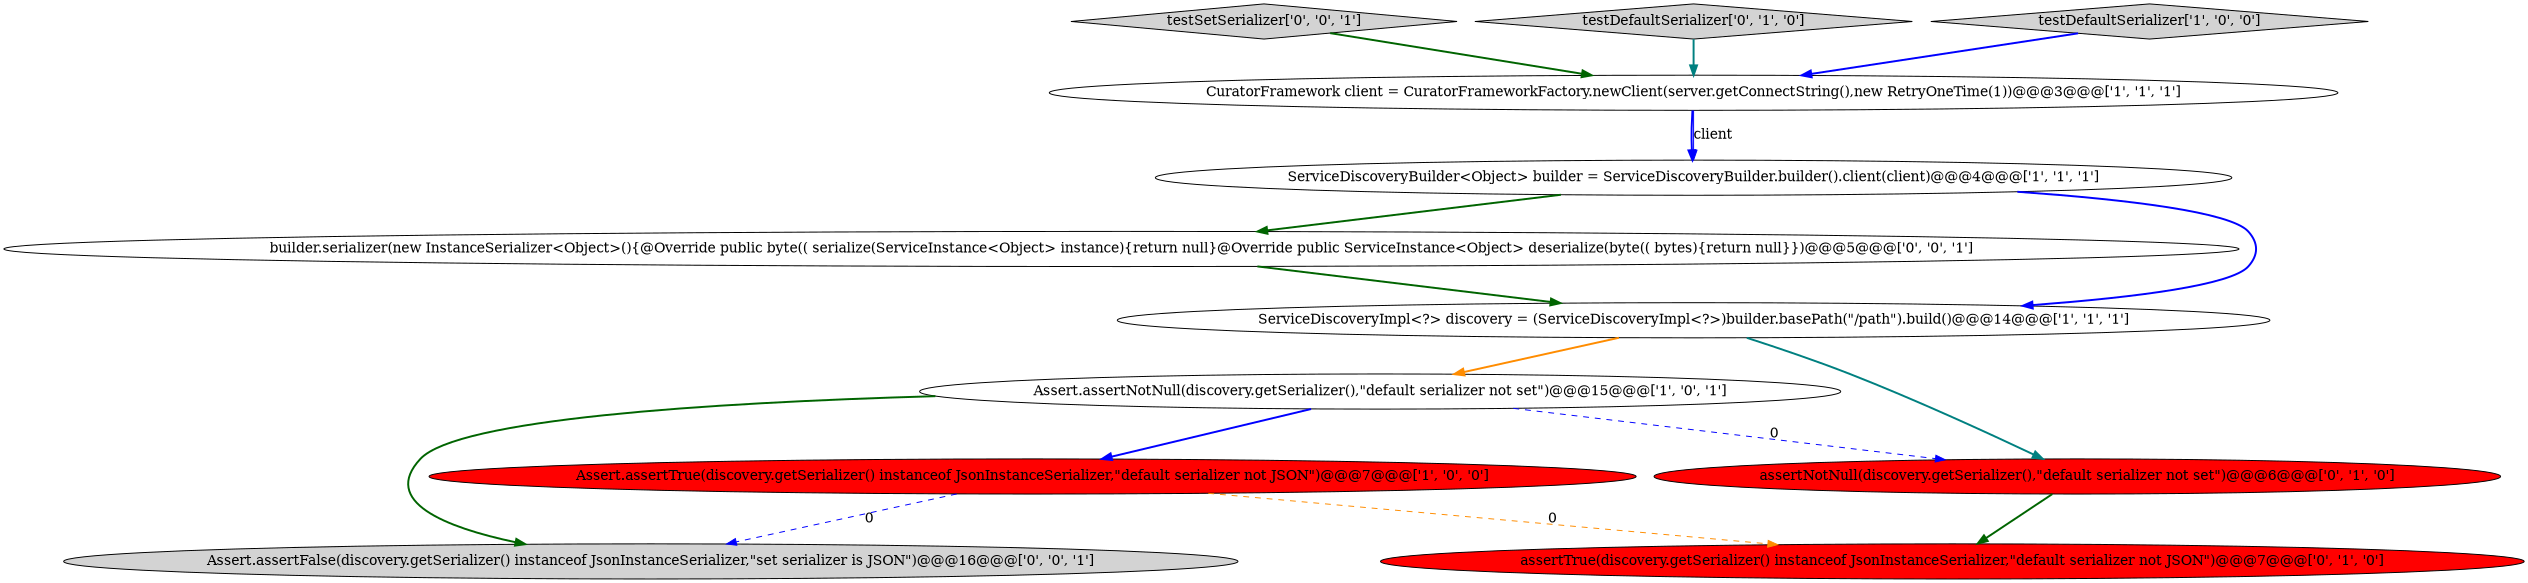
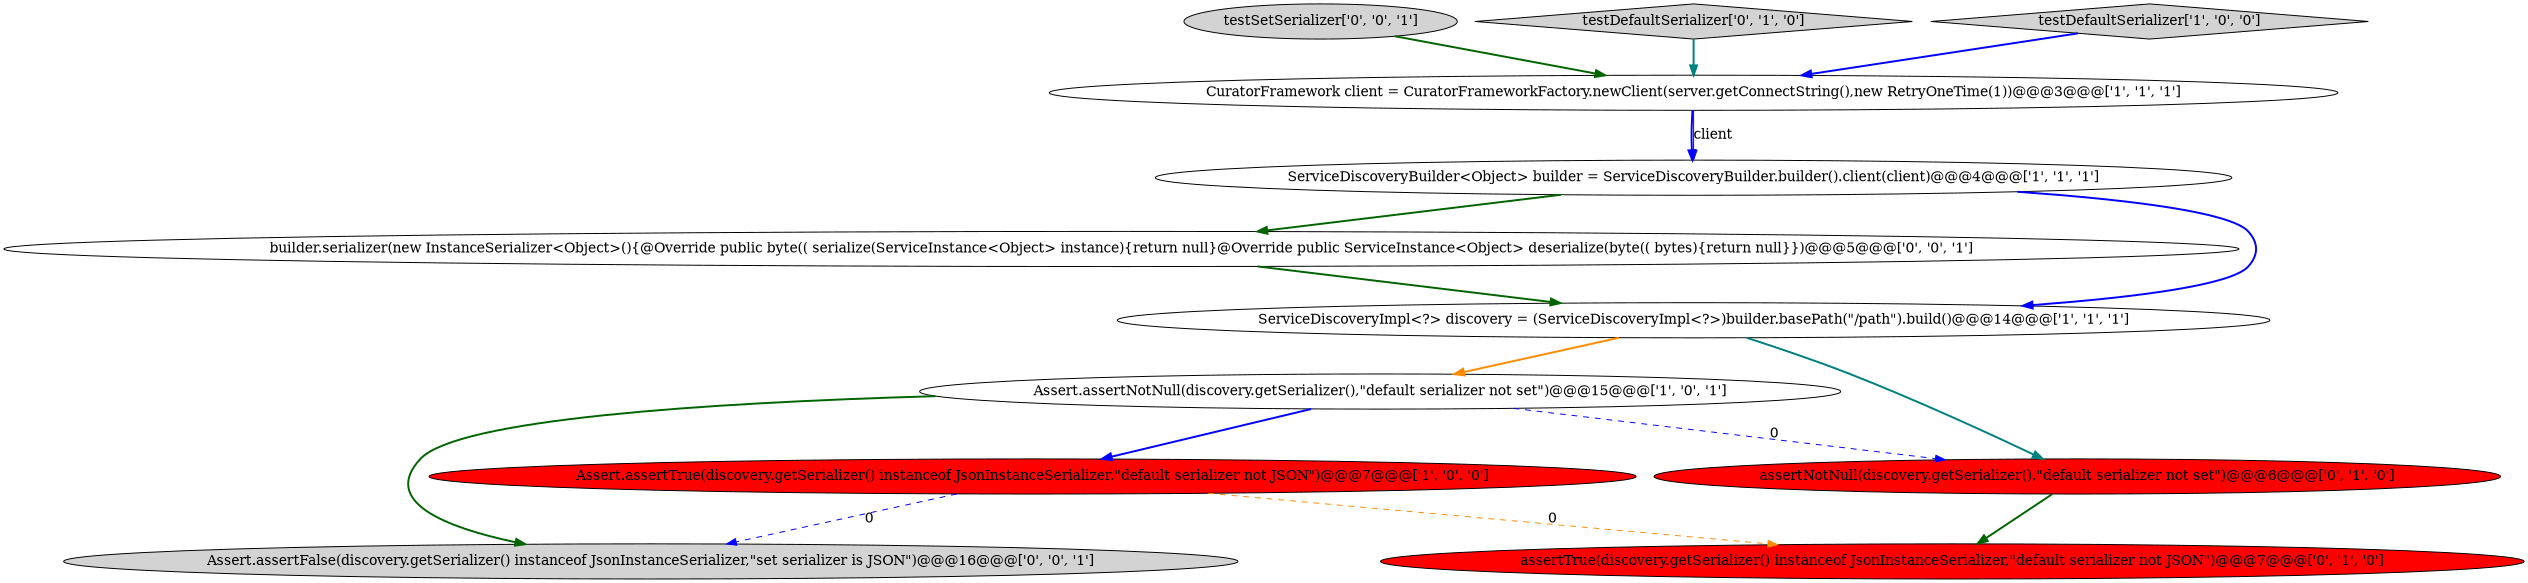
(1264, 21) -> (1321, 21)
